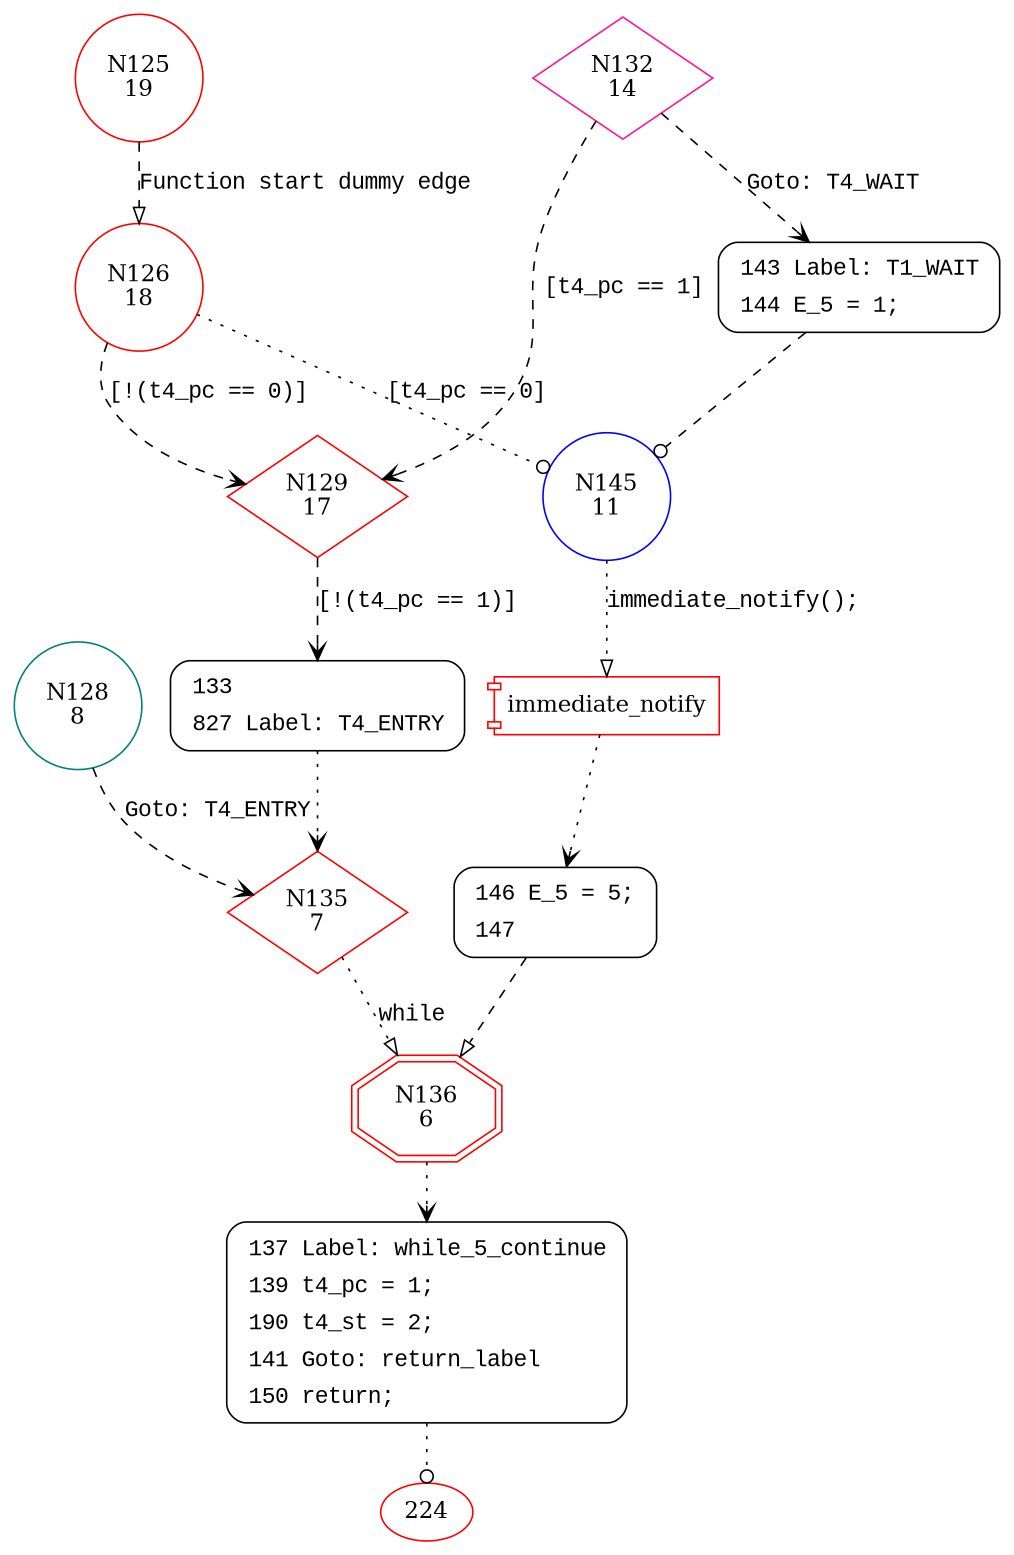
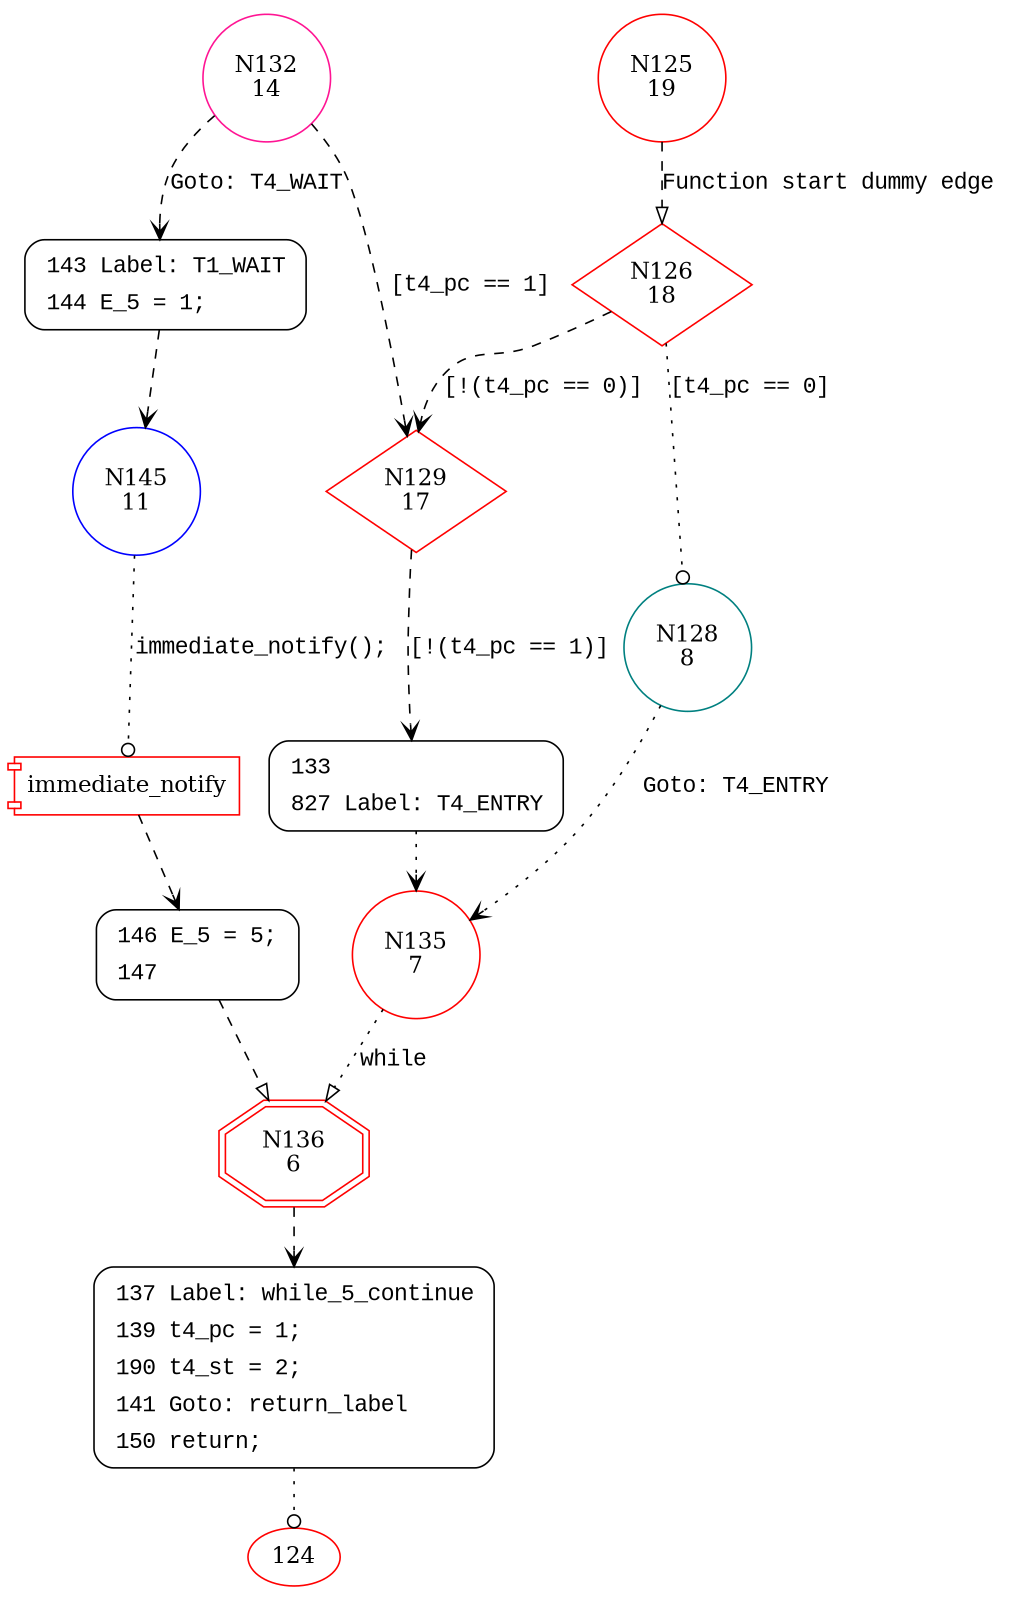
(623, 78) -> (267, 78)
(139, 287) -> (662, 285)
(367, 389) -> (674, 457)
(736, 390) -> (154, 371)
(607, 610) -> (131, 649)
(585, 793) -> (156, 855)
(151, 845) -> (586, 821)
(318, 912) -> (416, 955)
(427, 1184) -> (294, 1229)
(427, 1512) -> (294, 1557)
